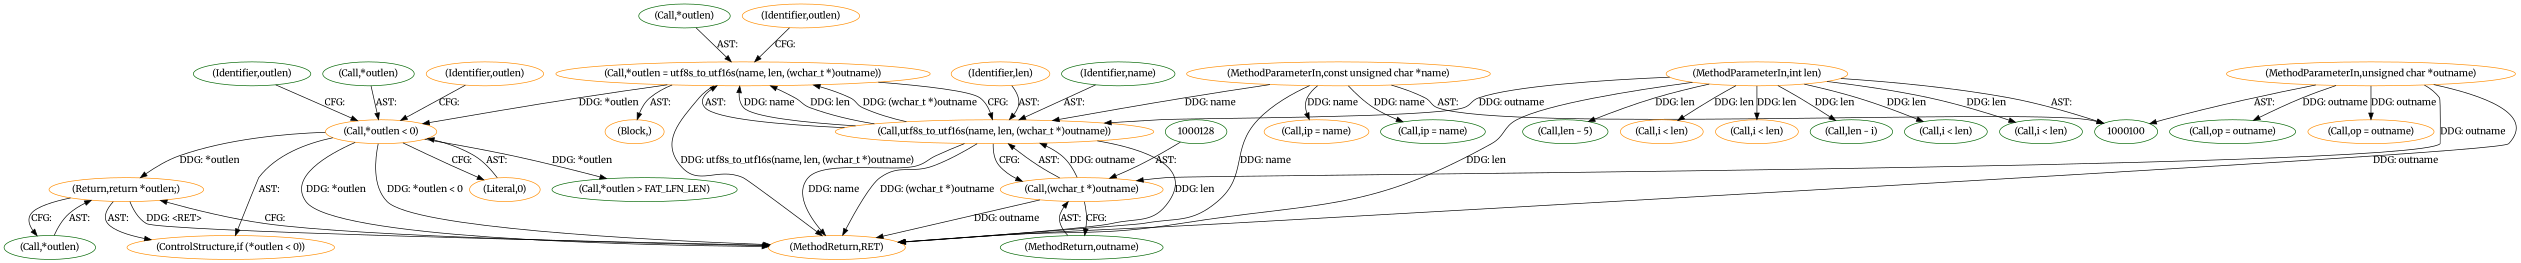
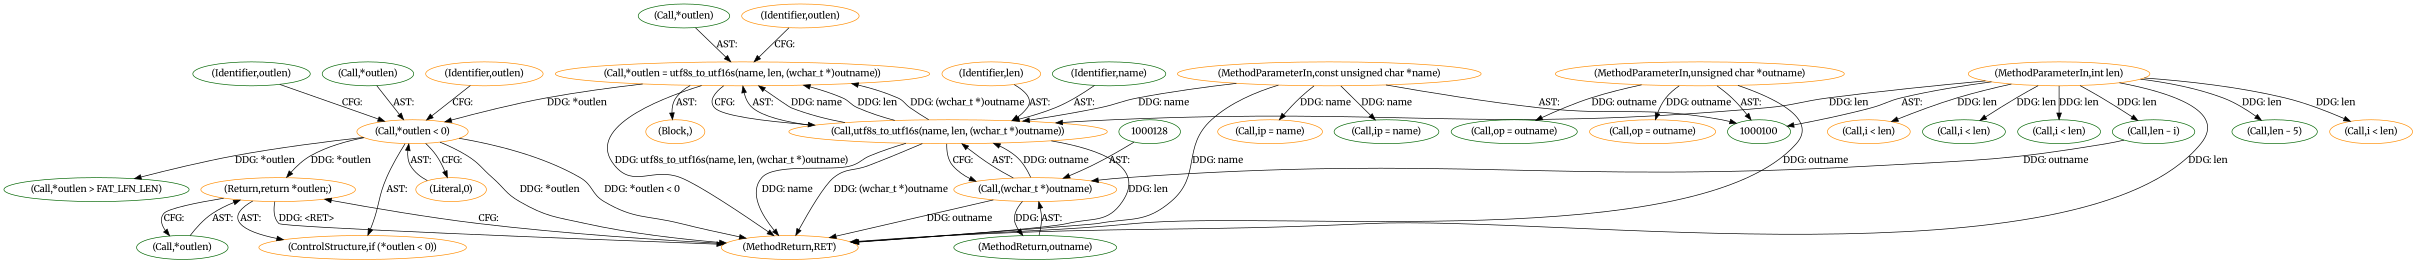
(1512, 103) -> (1849, 103)
(1825, 169) -> (1612, 172)
(1098, 219) -> (1028, 219)
